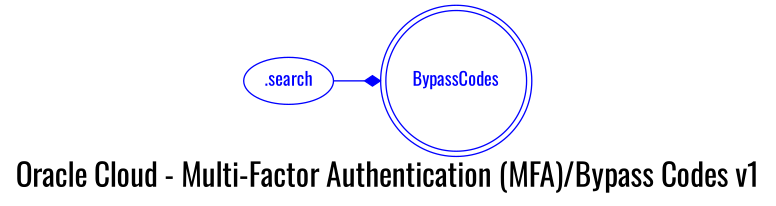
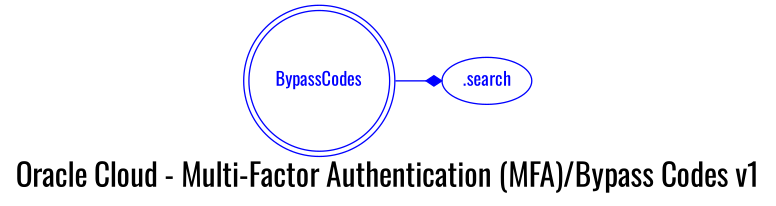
(349, 81) -> (411, 81)
